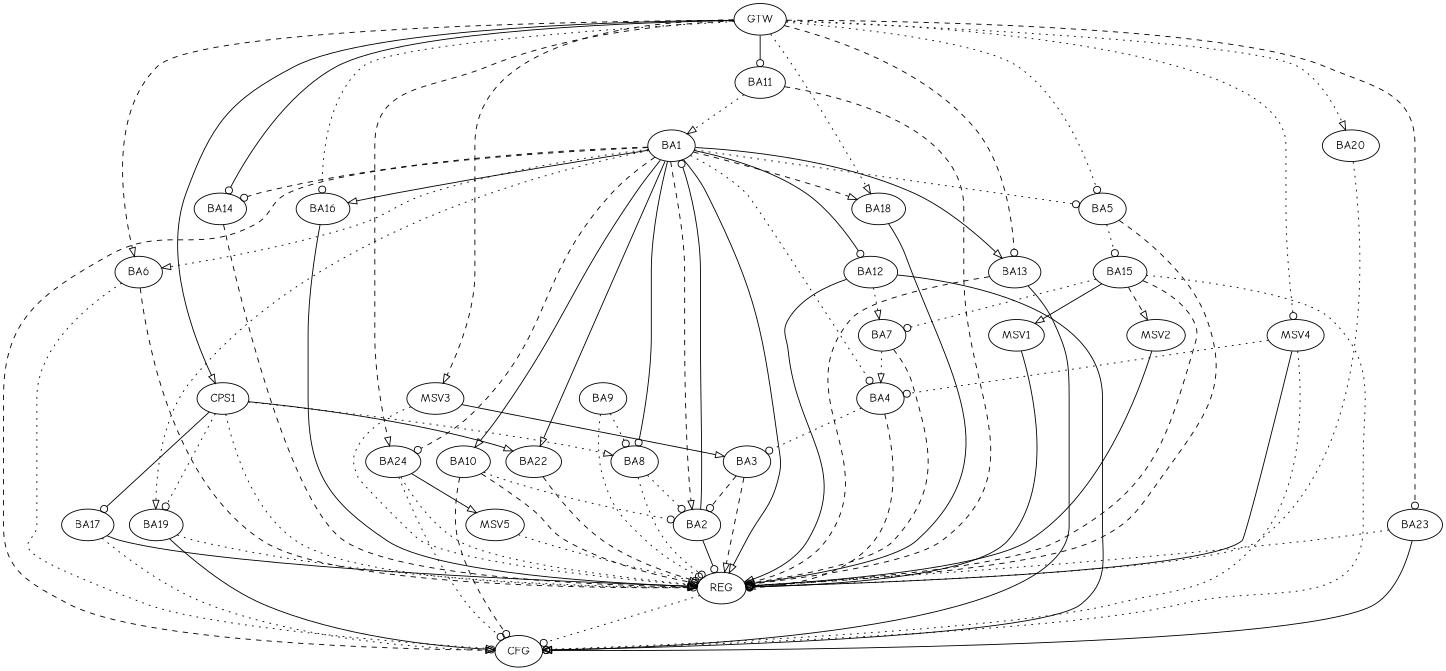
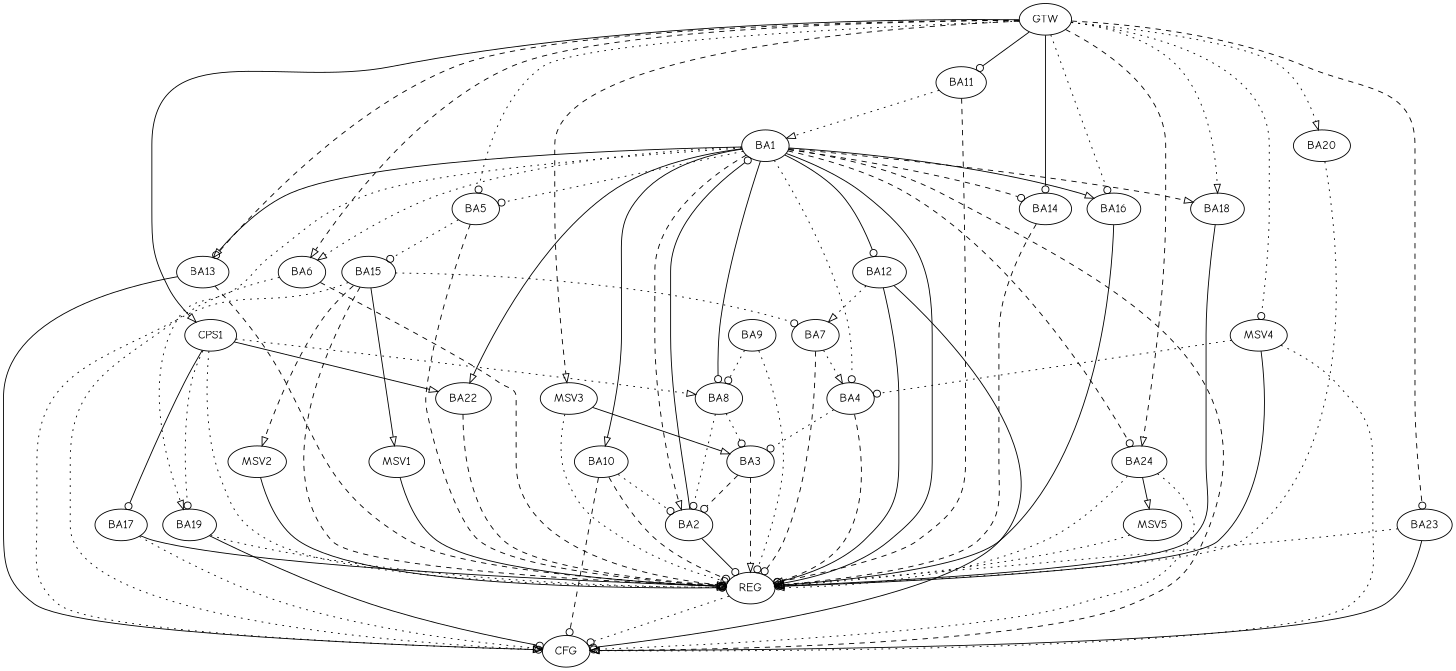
(659, 531) -> (733, 427)
